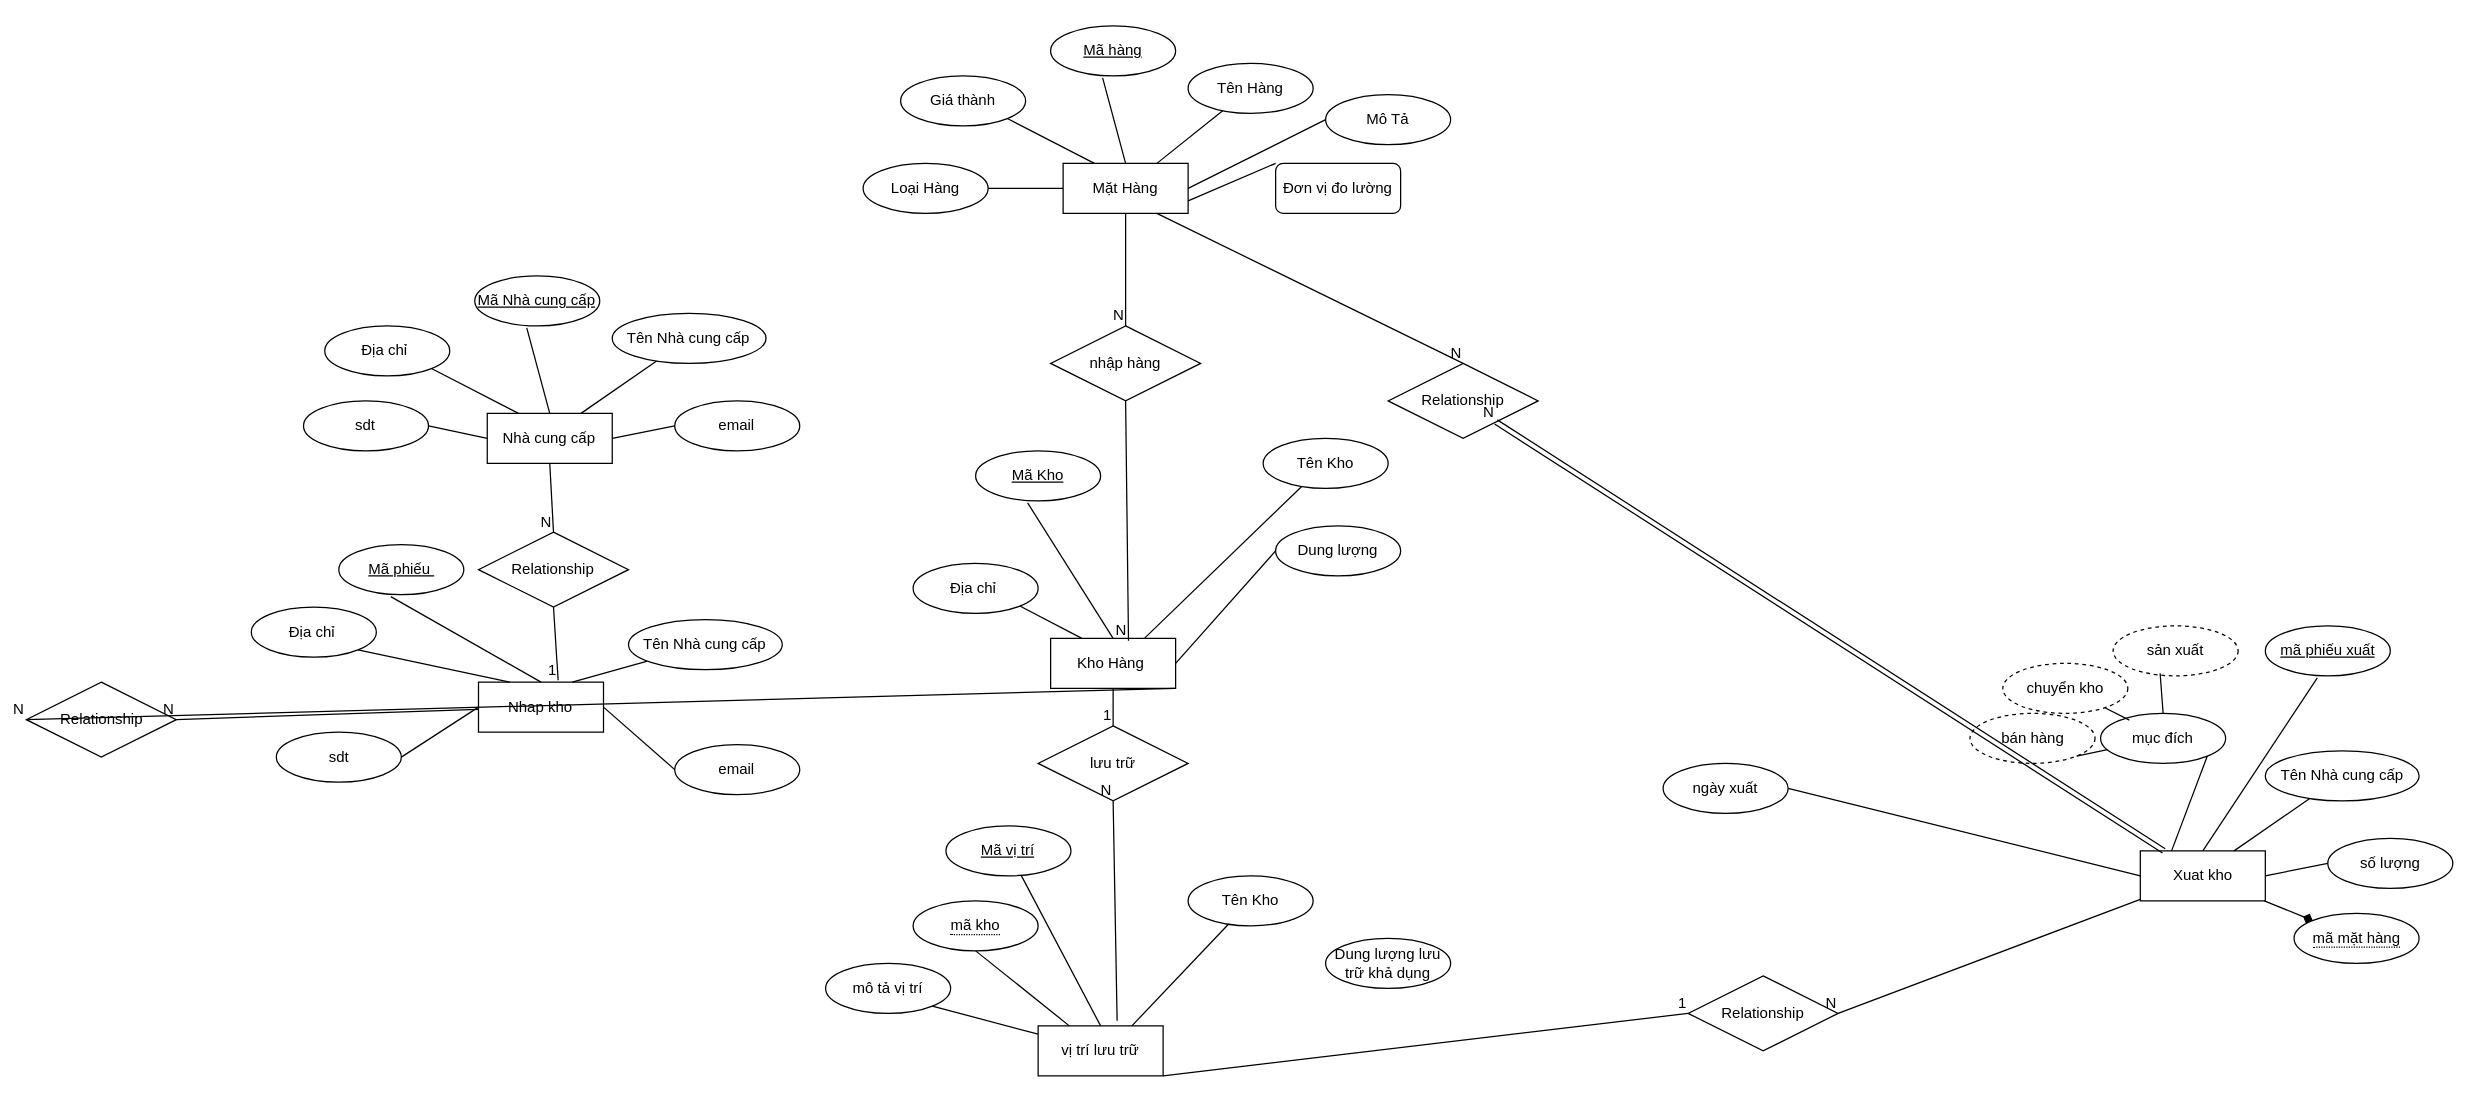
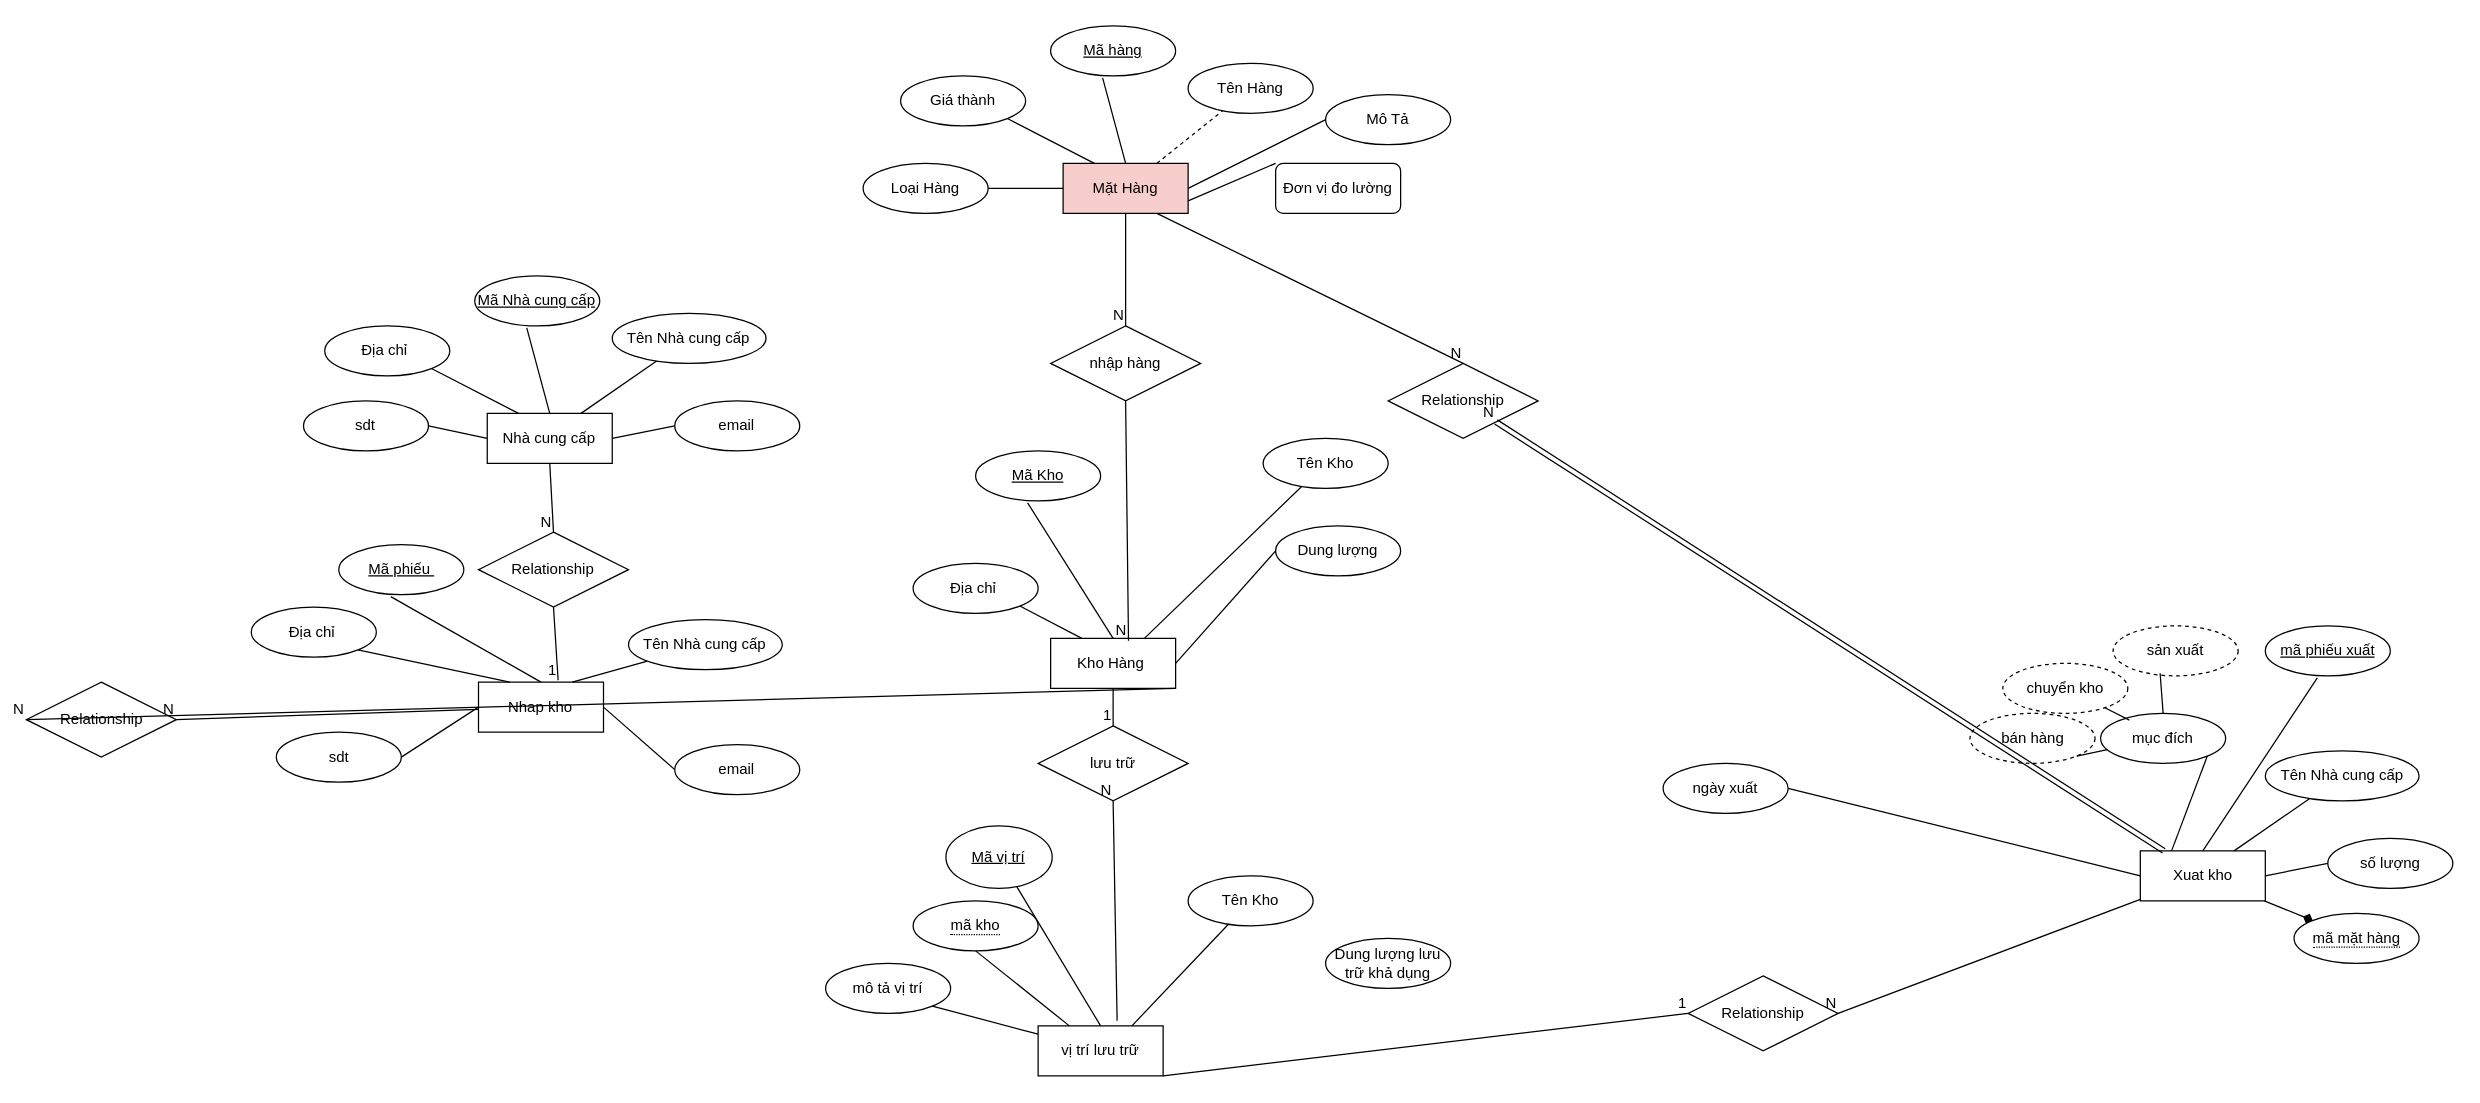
(1190, 137) -> (1190, 137)
(1126, 188) -> (1126, 188)
(1008, 851) -> (999, 857)
